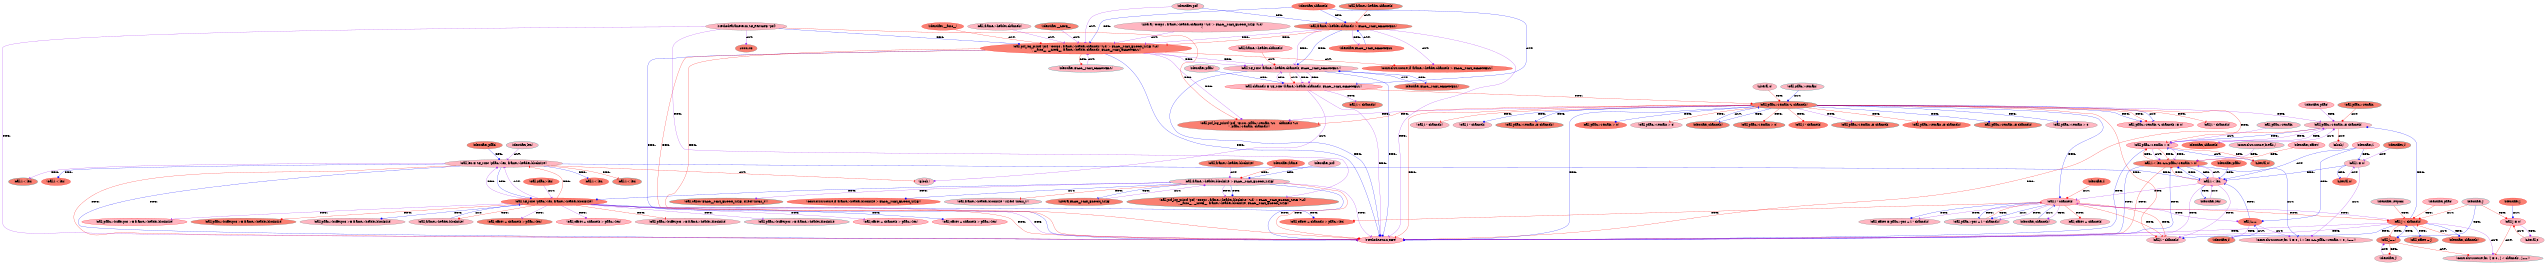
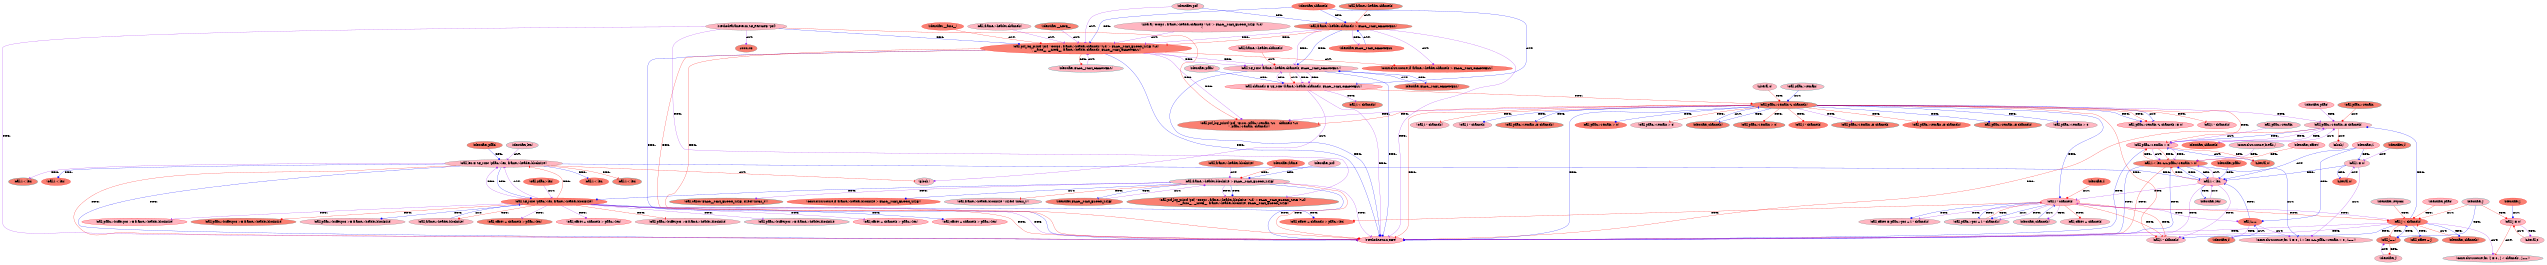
(1084, 202) -> (1084, 202)
(2432, 249) -> none
